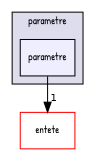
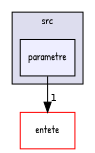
(48, 22) -> (48, 22)
